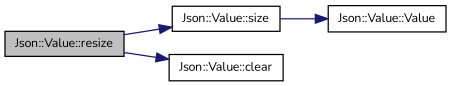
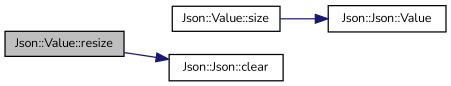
(387, 19) -> (387, 19)
(142, 32) -> none
(226, 68) -> (226, 68)
